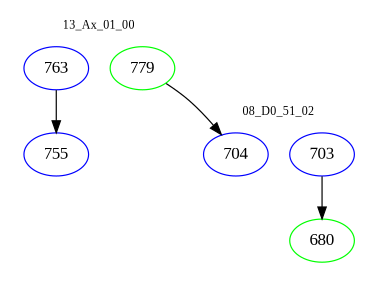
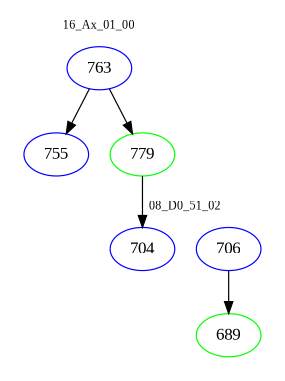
(99, 26) -> (99, 26)
none -> (118, 106)
(322, 154) -> (229, 249)
(322, 241) -> (229, 335)
